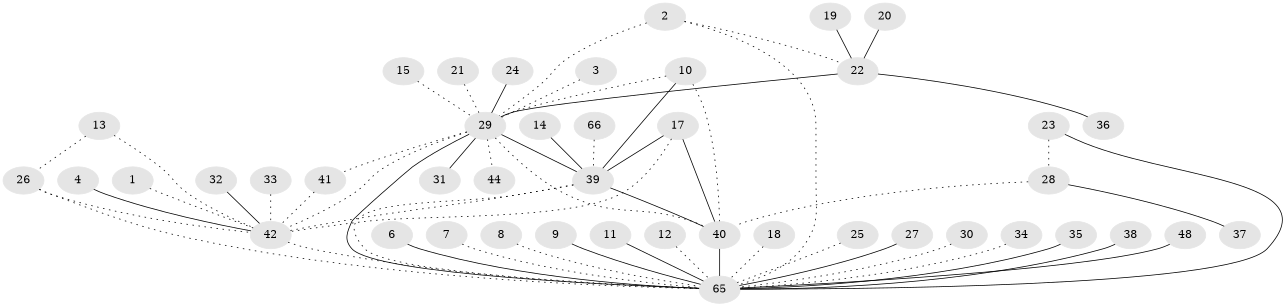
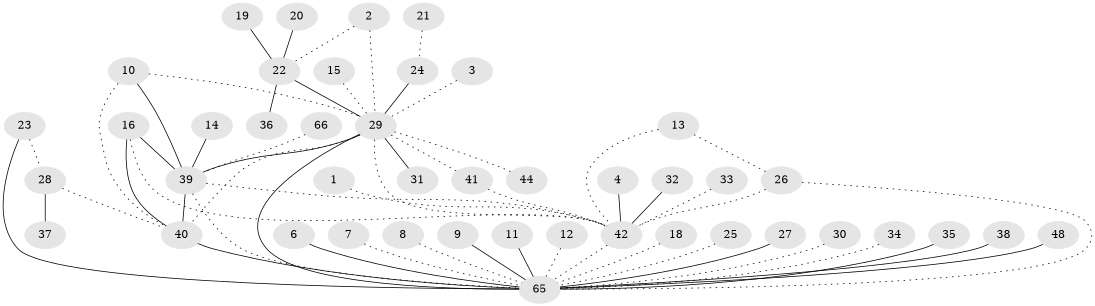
(472, 99) -> (421, 44)
(678, 126) -> (129, 126)
(816, 136) -> none
